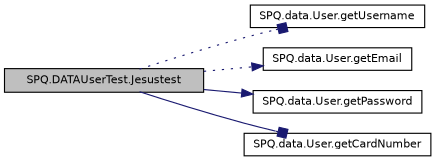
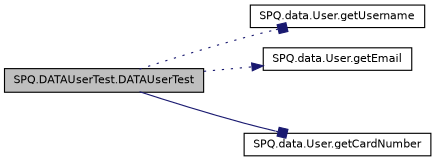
(104, 80) -> (104, 80)
(338, 102) -> none
